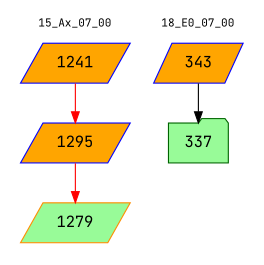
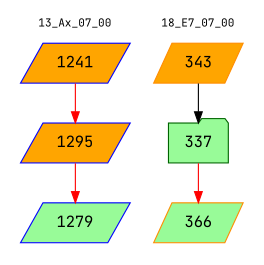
(75, 24) -> (75, 24)
(198, 24) -> (198, 24)
(198, 63) -> (198, 63)
(75, 223) -> (75, 223)
none -> (198, 223)
